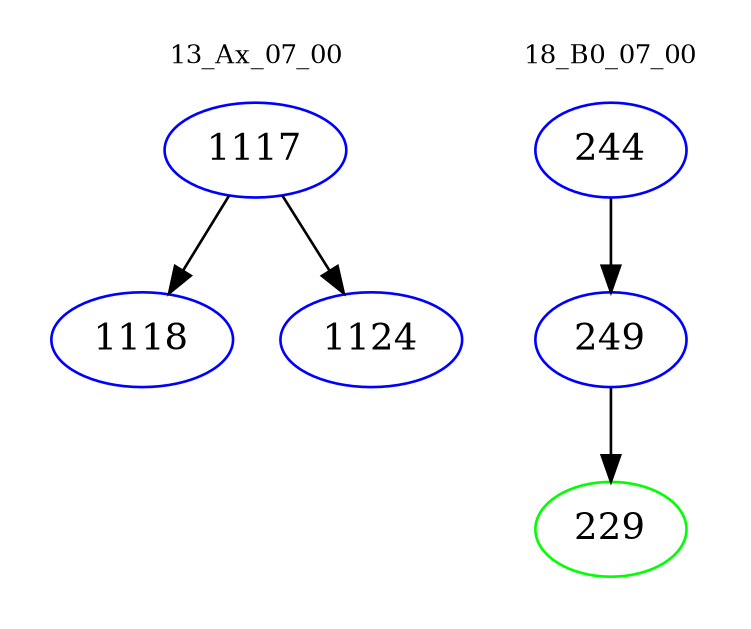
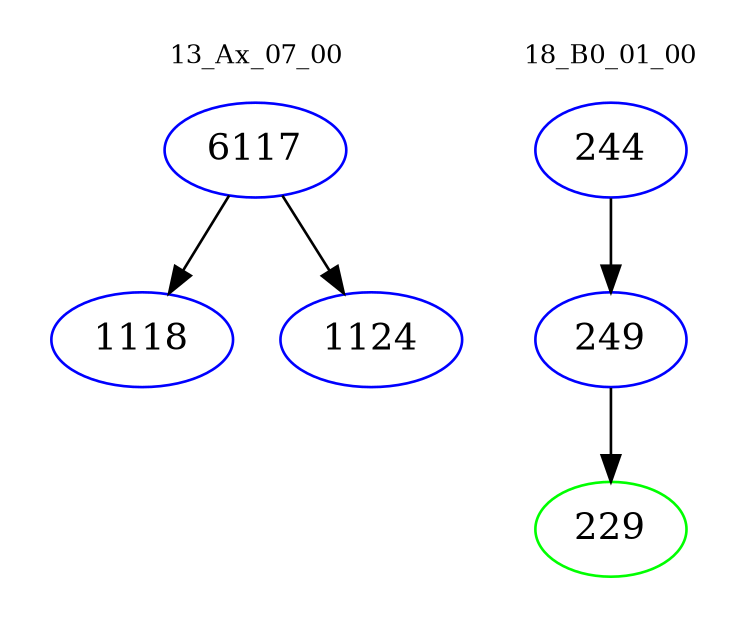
(611, 57) -> (611, 57)
(255, 150) -> (255, 150)
